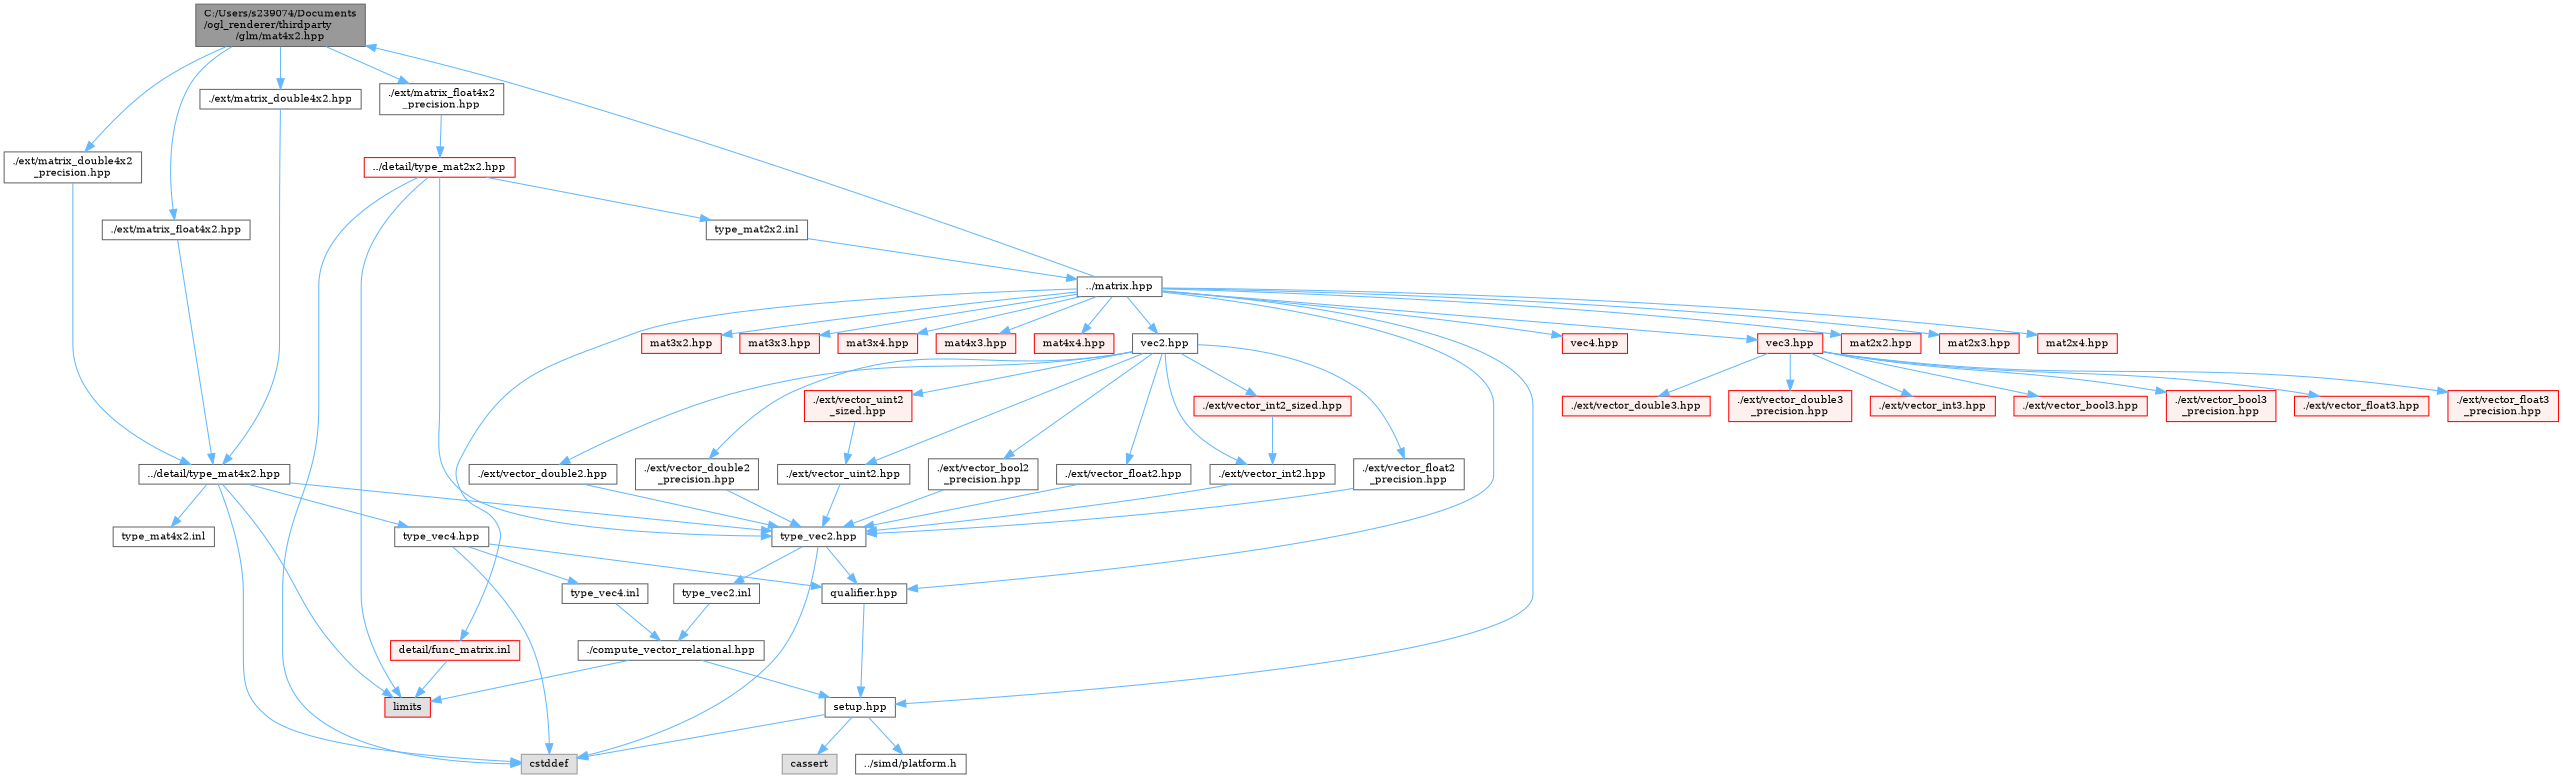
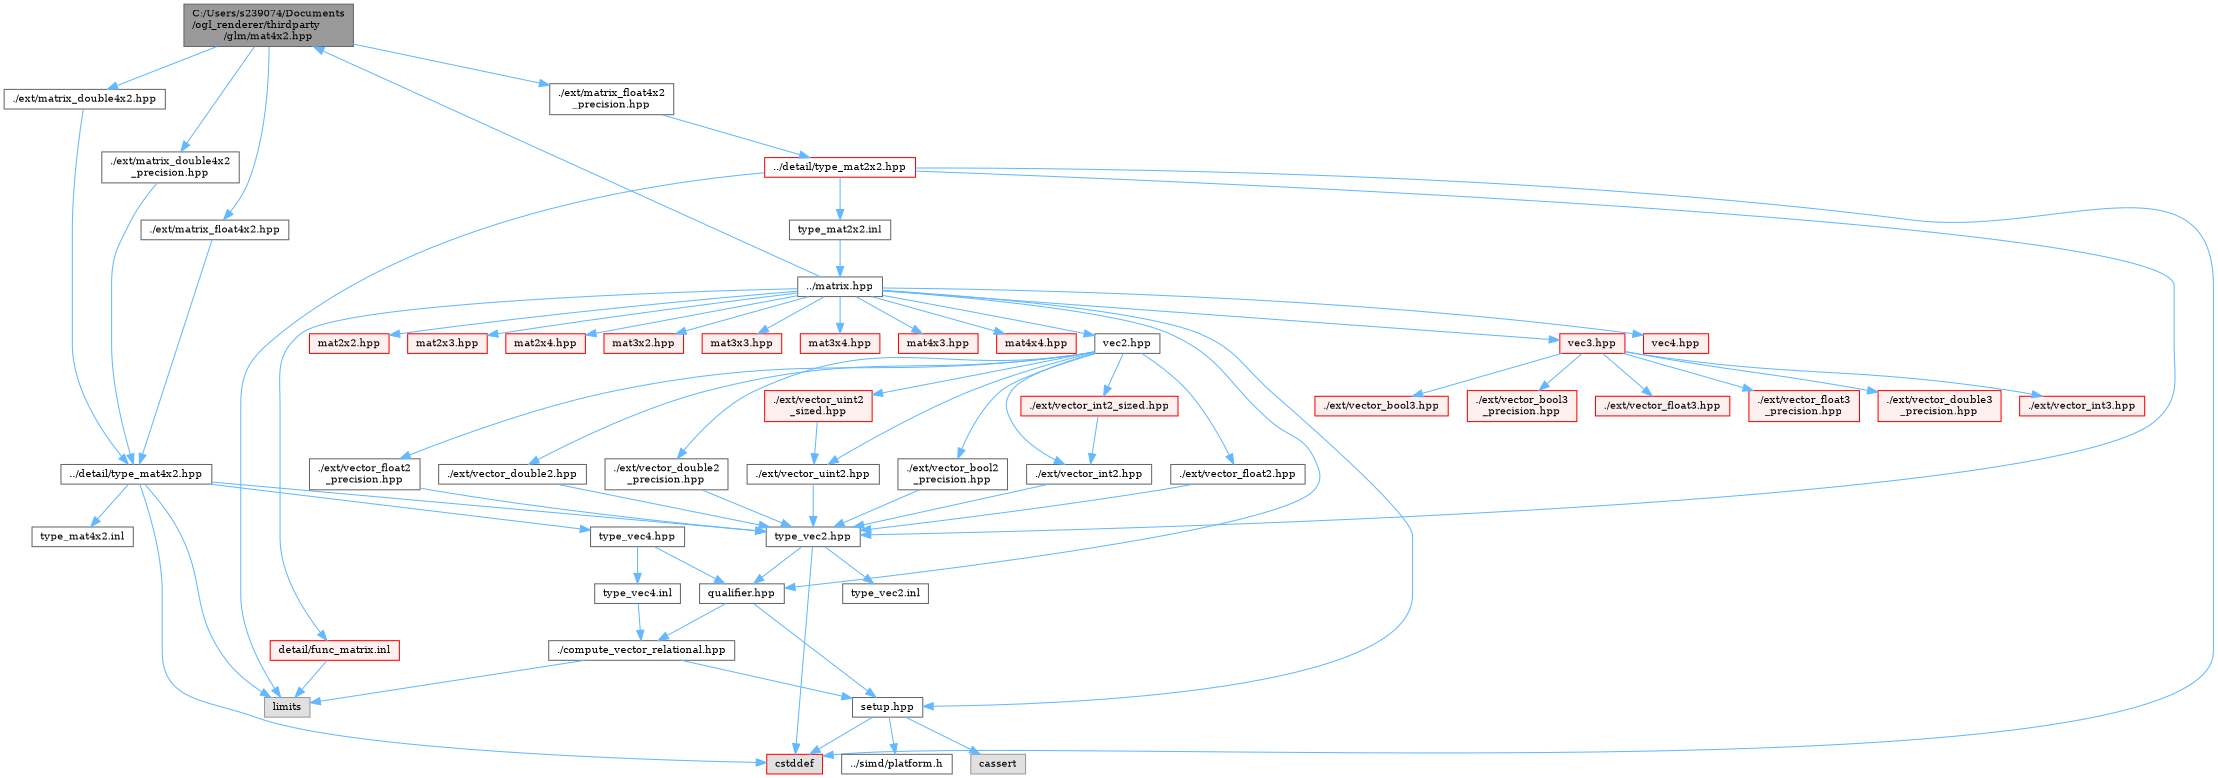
(1636, 406) -> none
(697, 618) -> (697, 619)
(526, 633) -> none
(408, 707) -> (287, 707)
(549, 764) -> (795, 764)
